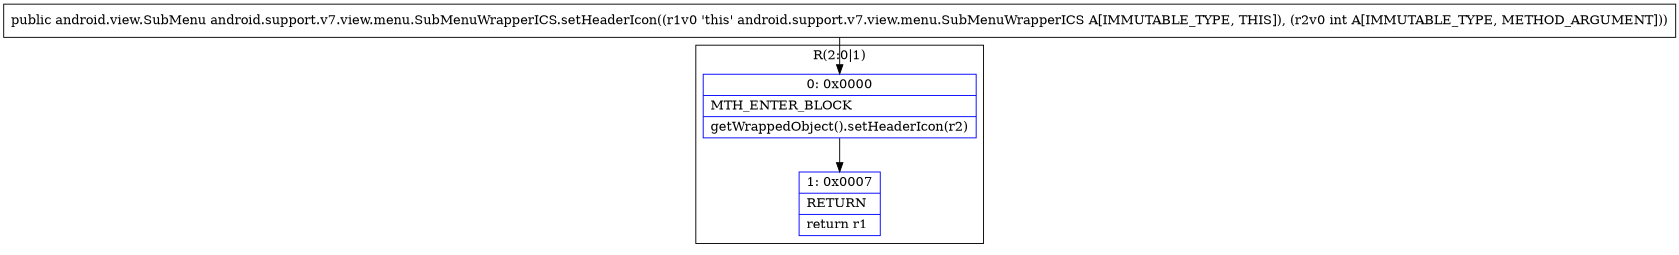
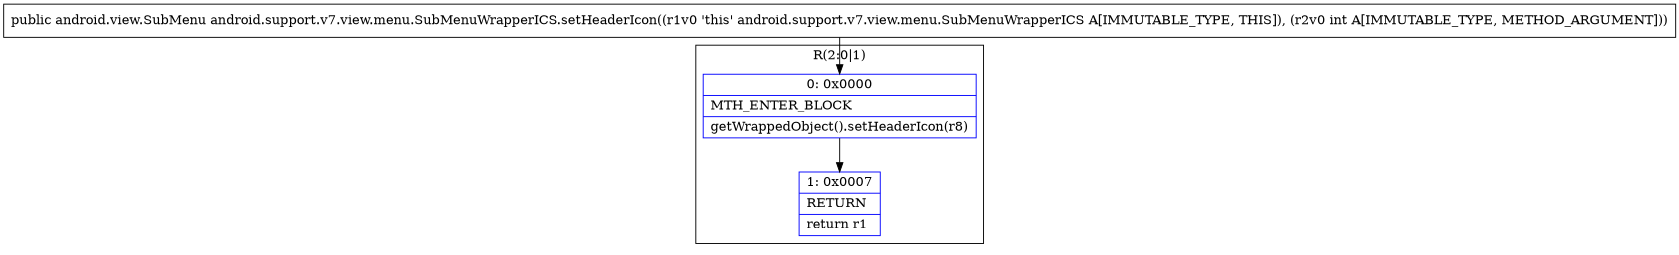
(840, 127) -> (840, 127)
